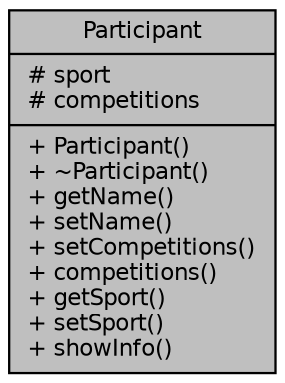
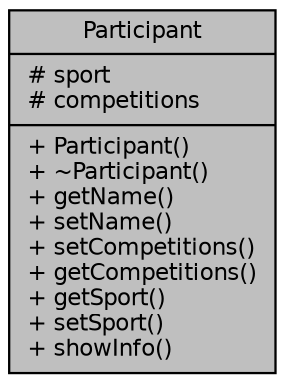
(123, 273) -> (142, 273)
